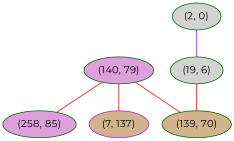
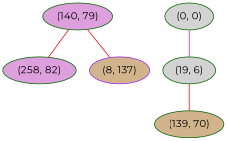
(197, 16) -> (189, 16)
(158, 97) -> none
(39, 124) -> (39, 70)
(119, 124) -> (120, 70)
